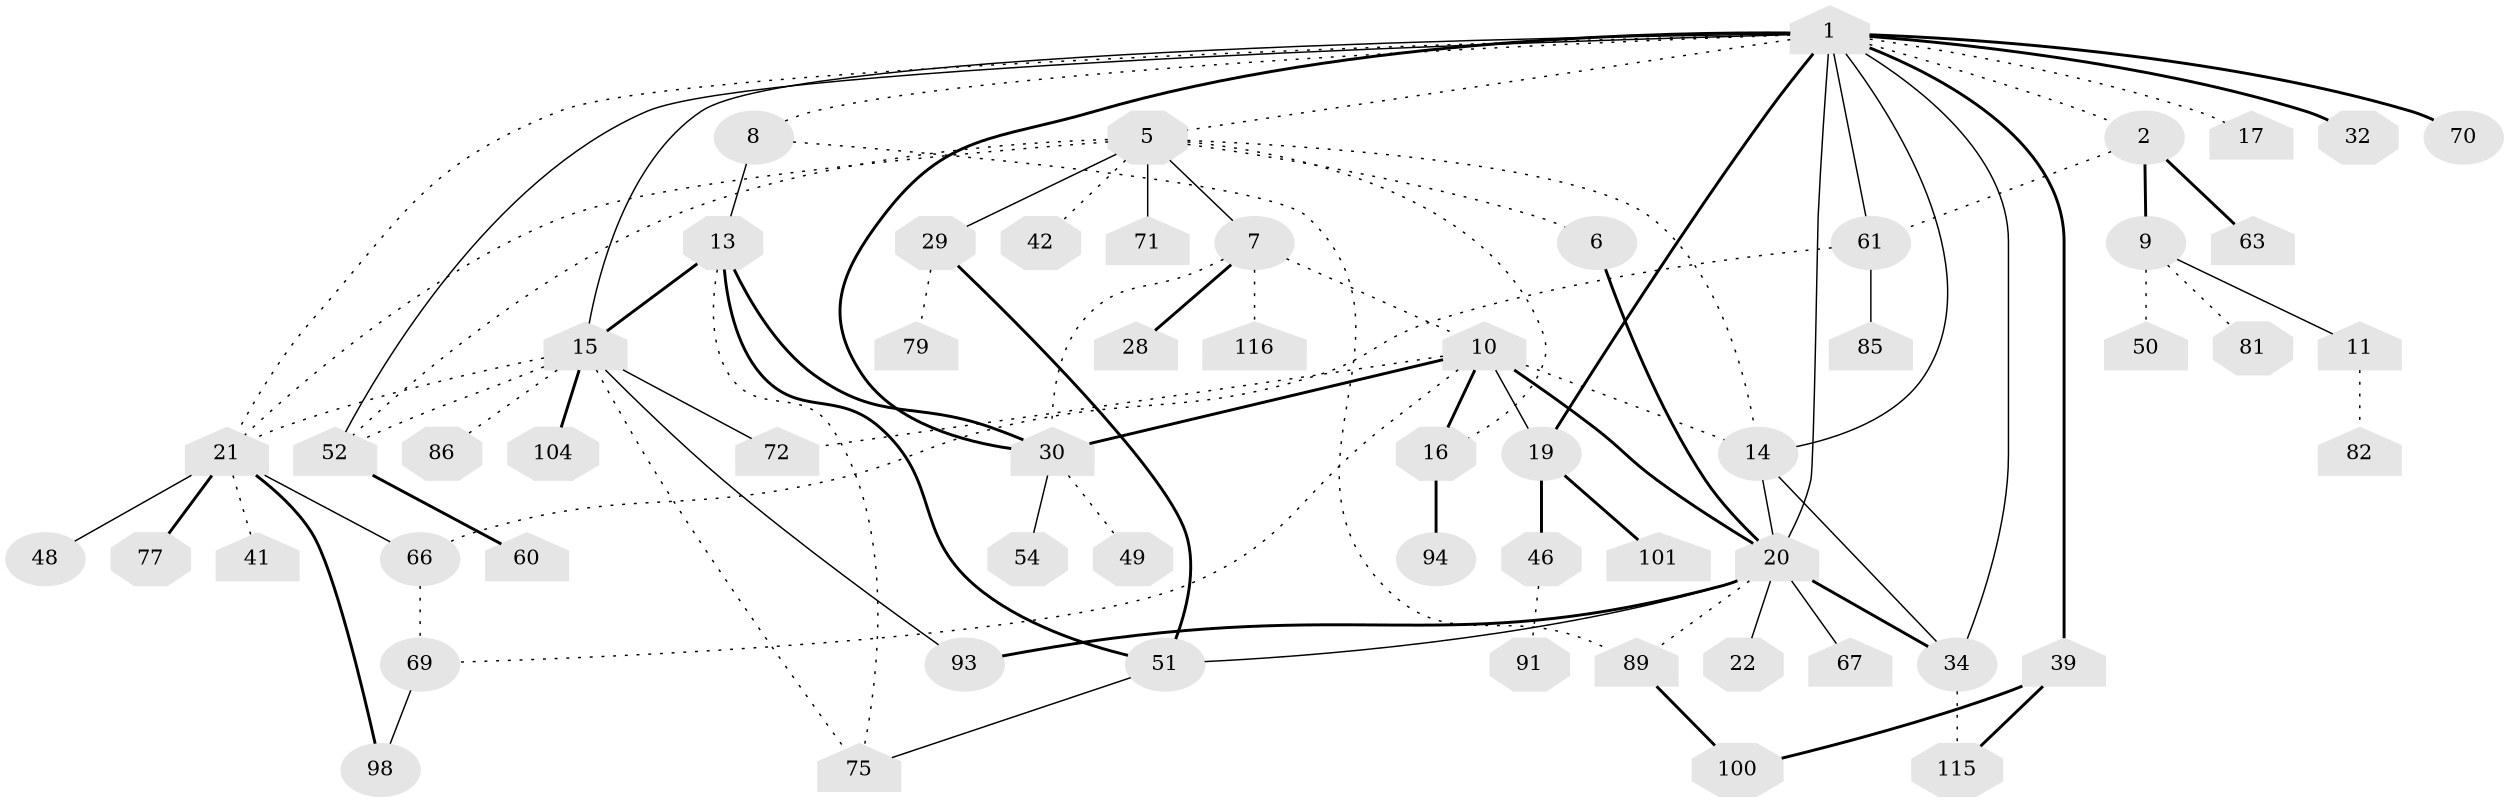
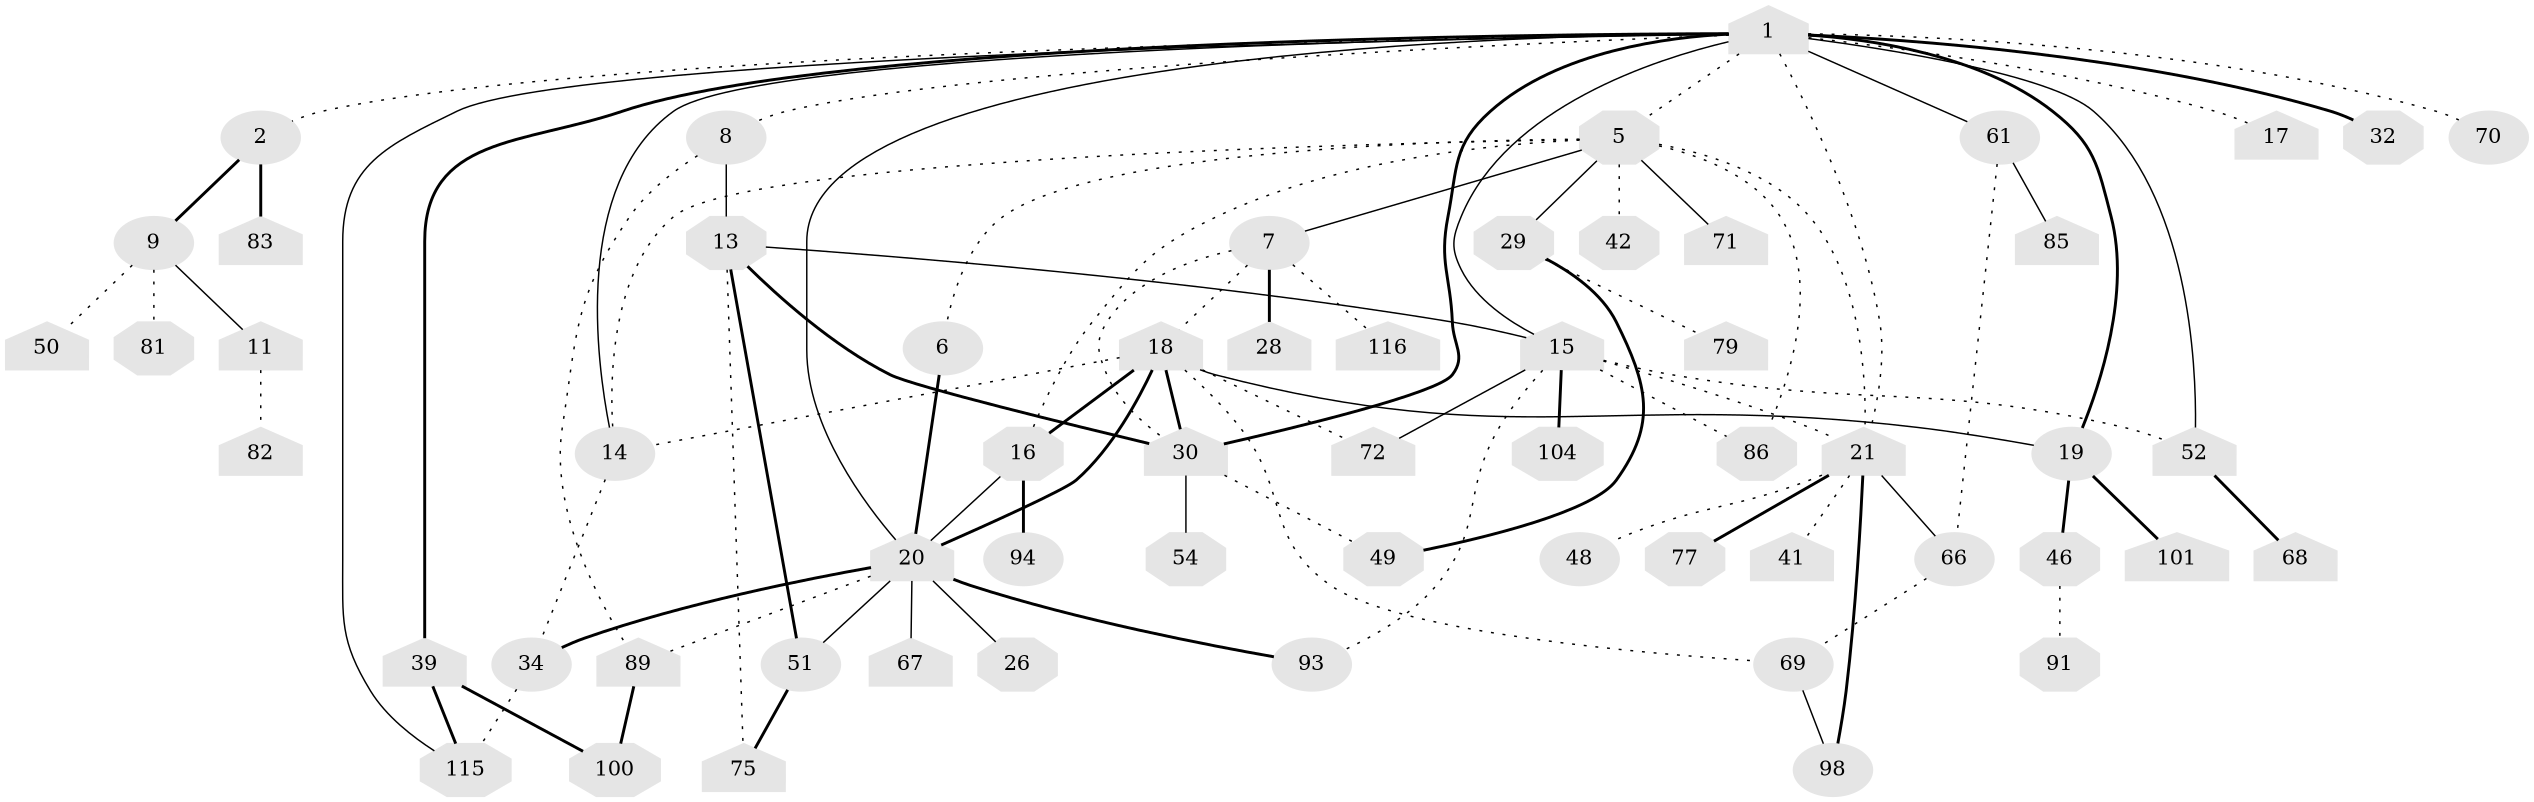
(2155, 59) -> (2137, 55)
(2008, 190) -> none
(698, 207) -> (1794, 251)
(2253, 243) -> (261, 243)
(652, 297) -> (1167, 283)
(2008, 320) -> (527, 94)
(1484, 348) -> (1161, 348)
(1110, 424) -> (1631, 456)
(1768, 507) -> (966, 509)
(133, 508) -> (1716, 508)
(766, 515) -> (1467, 528)
(527, 559) -> (2296, 559)
(1858, 559) -> (572, 563)
(715, 564) -> none
(1743, 665) -> (1018, 665)
(1011, 718) -> (771, 719)
